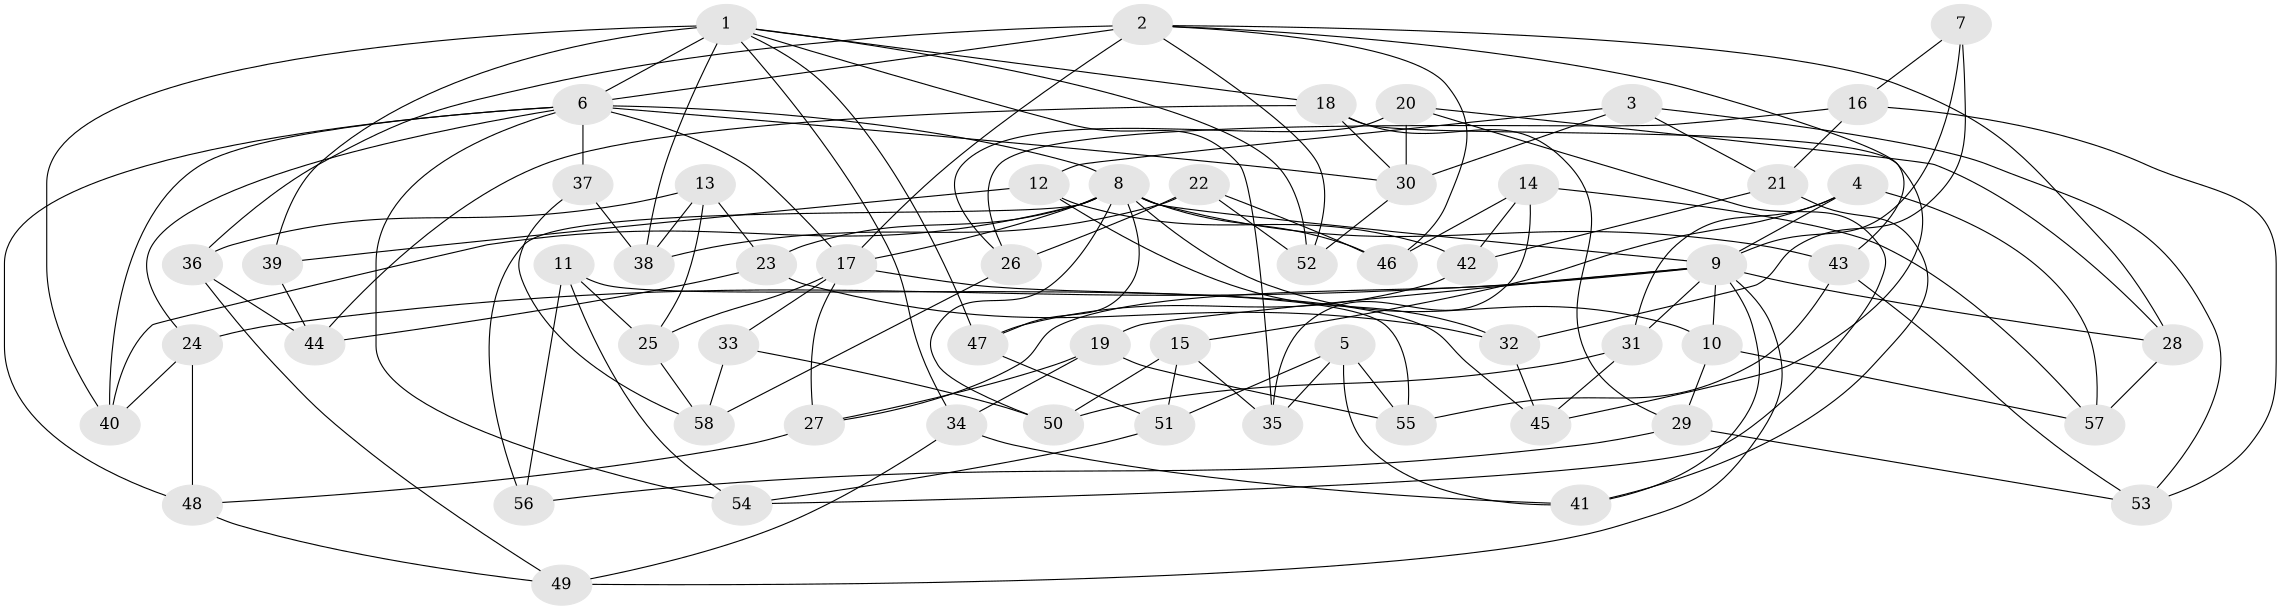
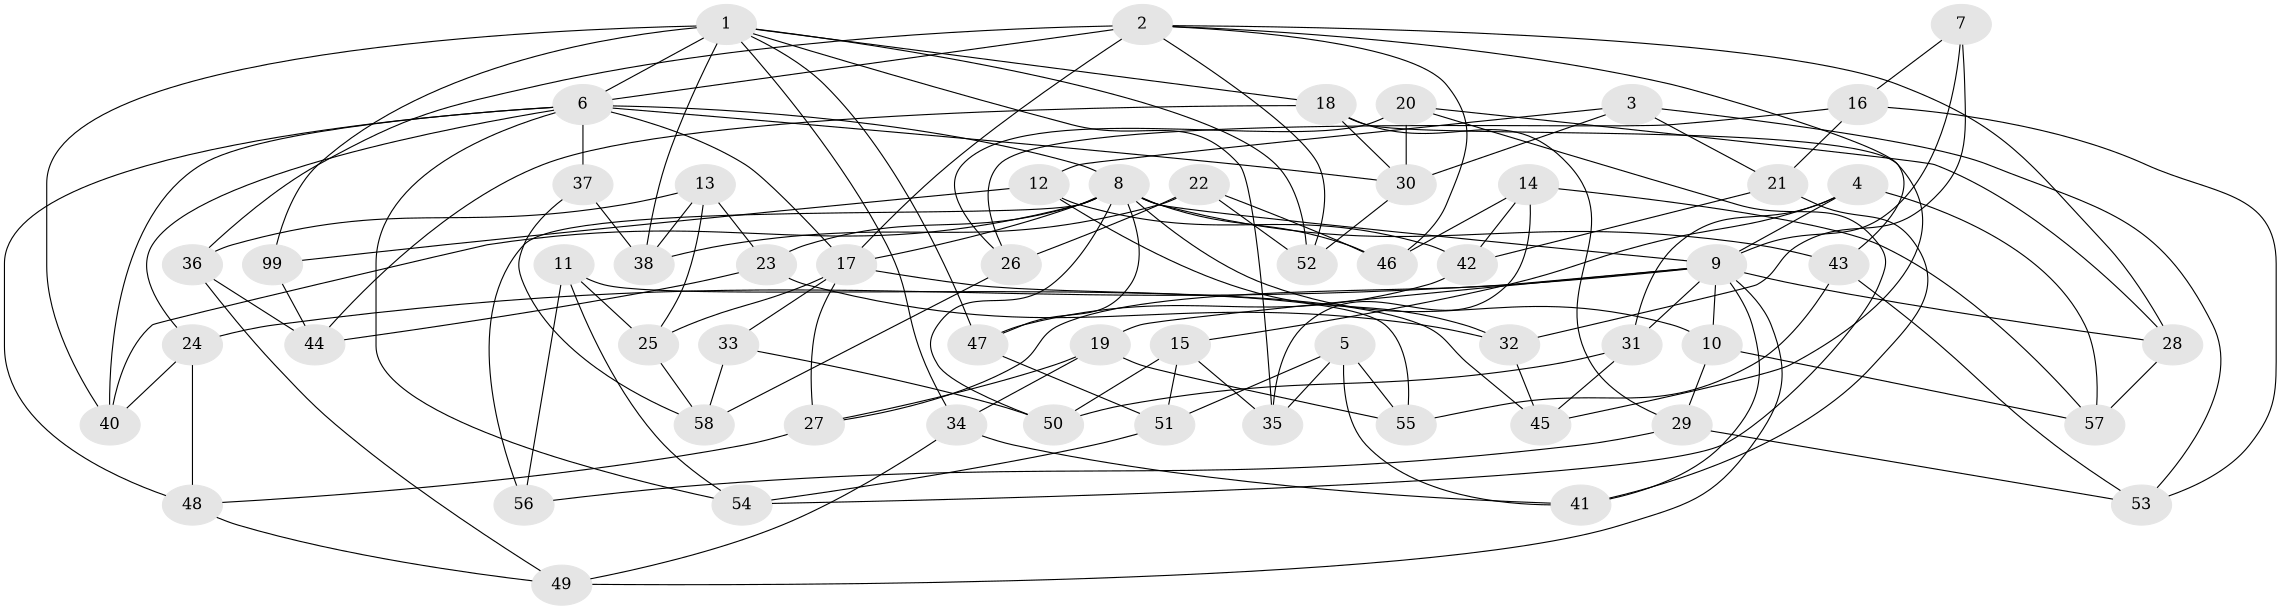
(273, 265) -> (273, 265)
